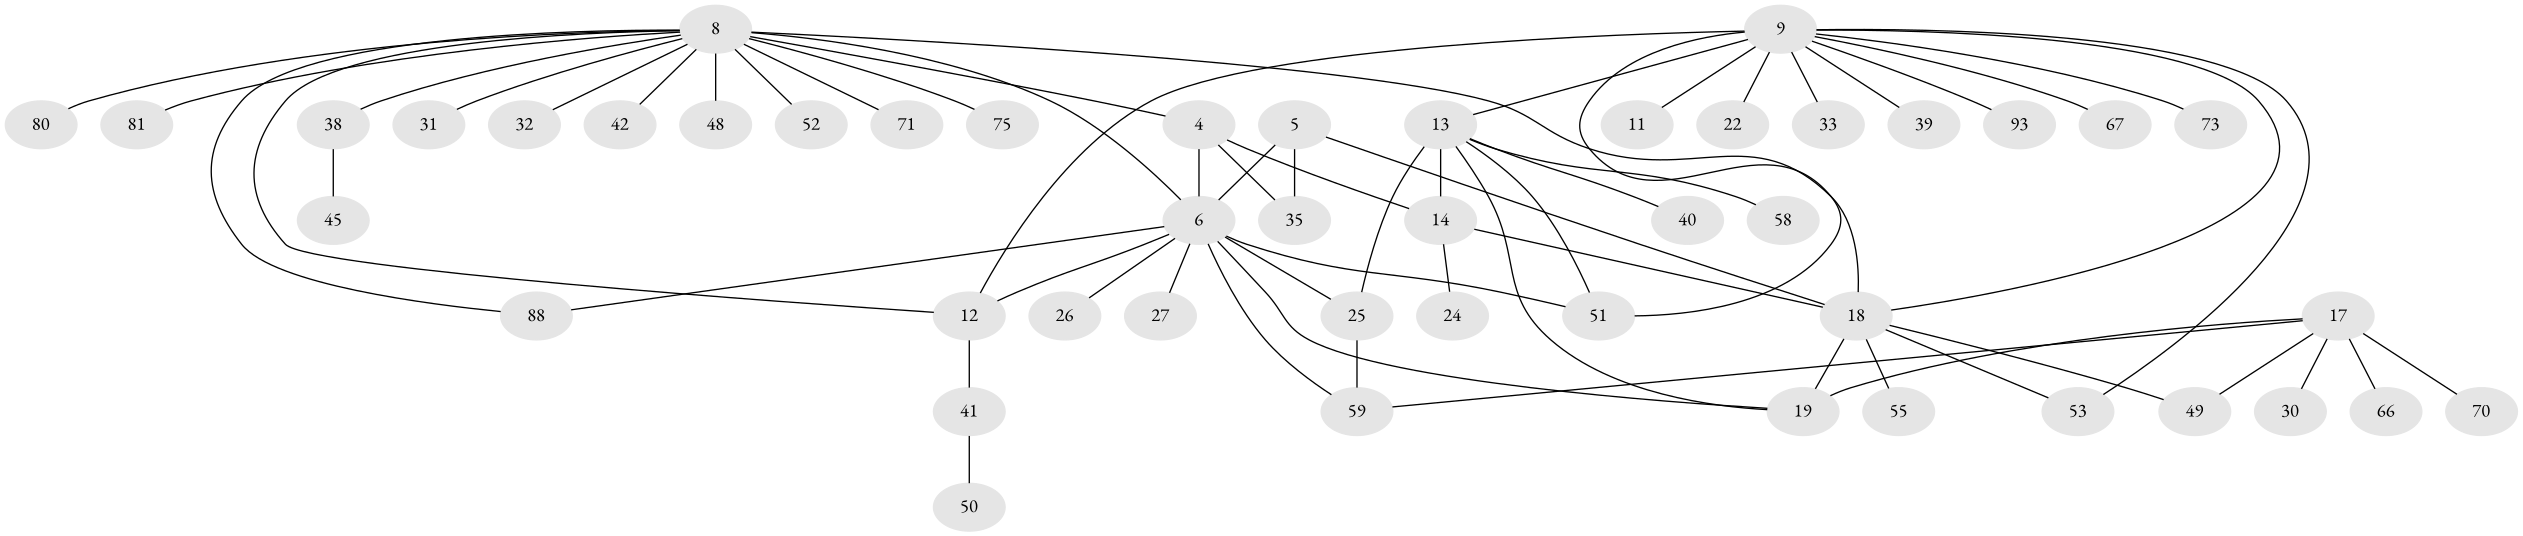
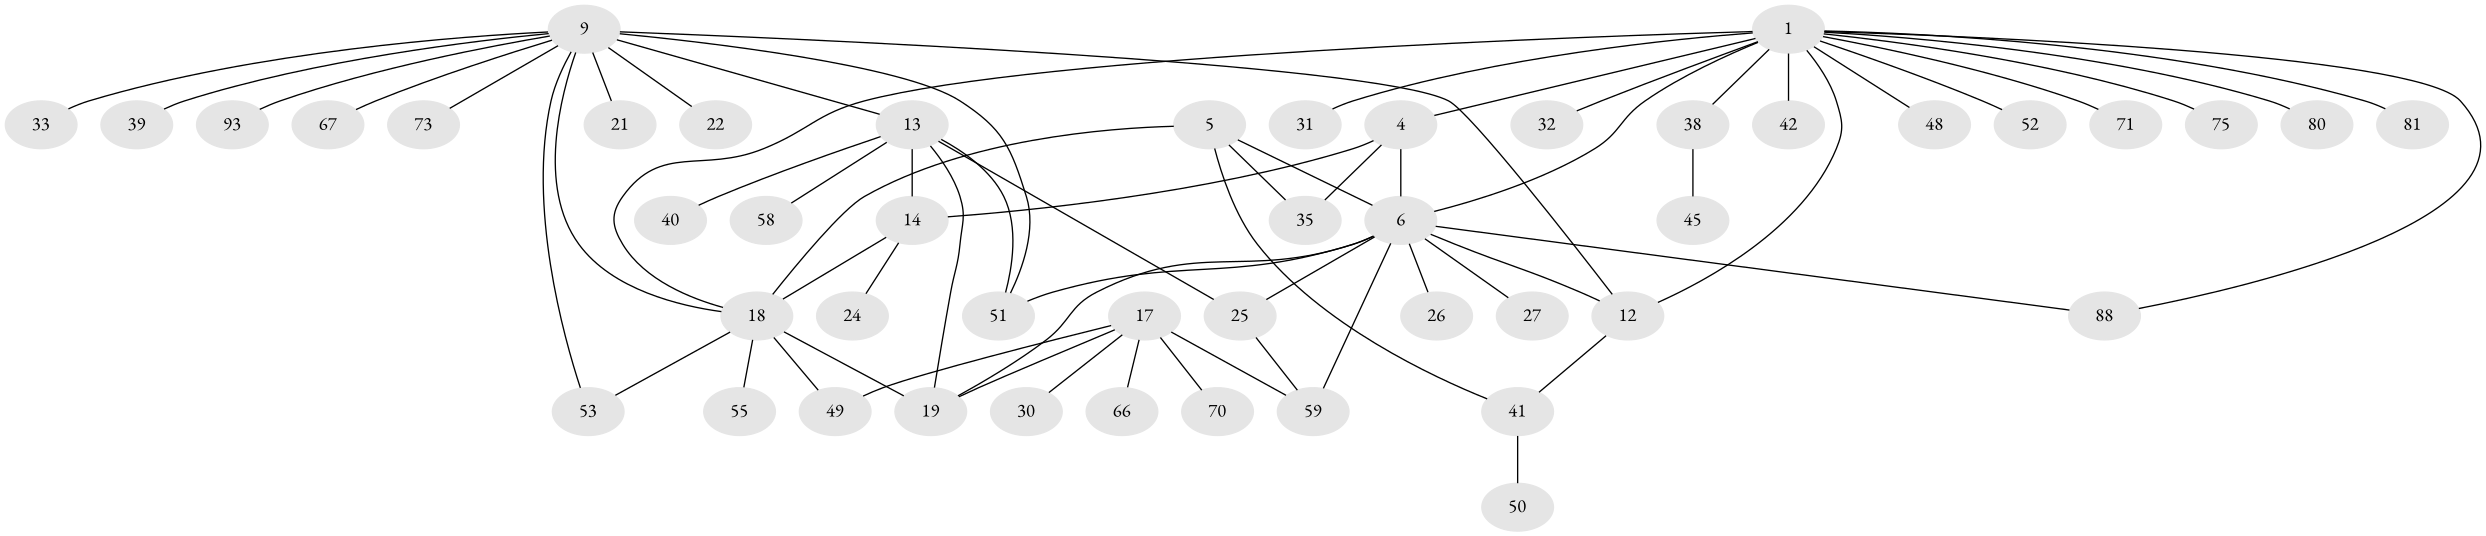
(716, 29) -> (1789, 29)
(1637, 125) -> (620, 125)
none -> (1320, 305)
